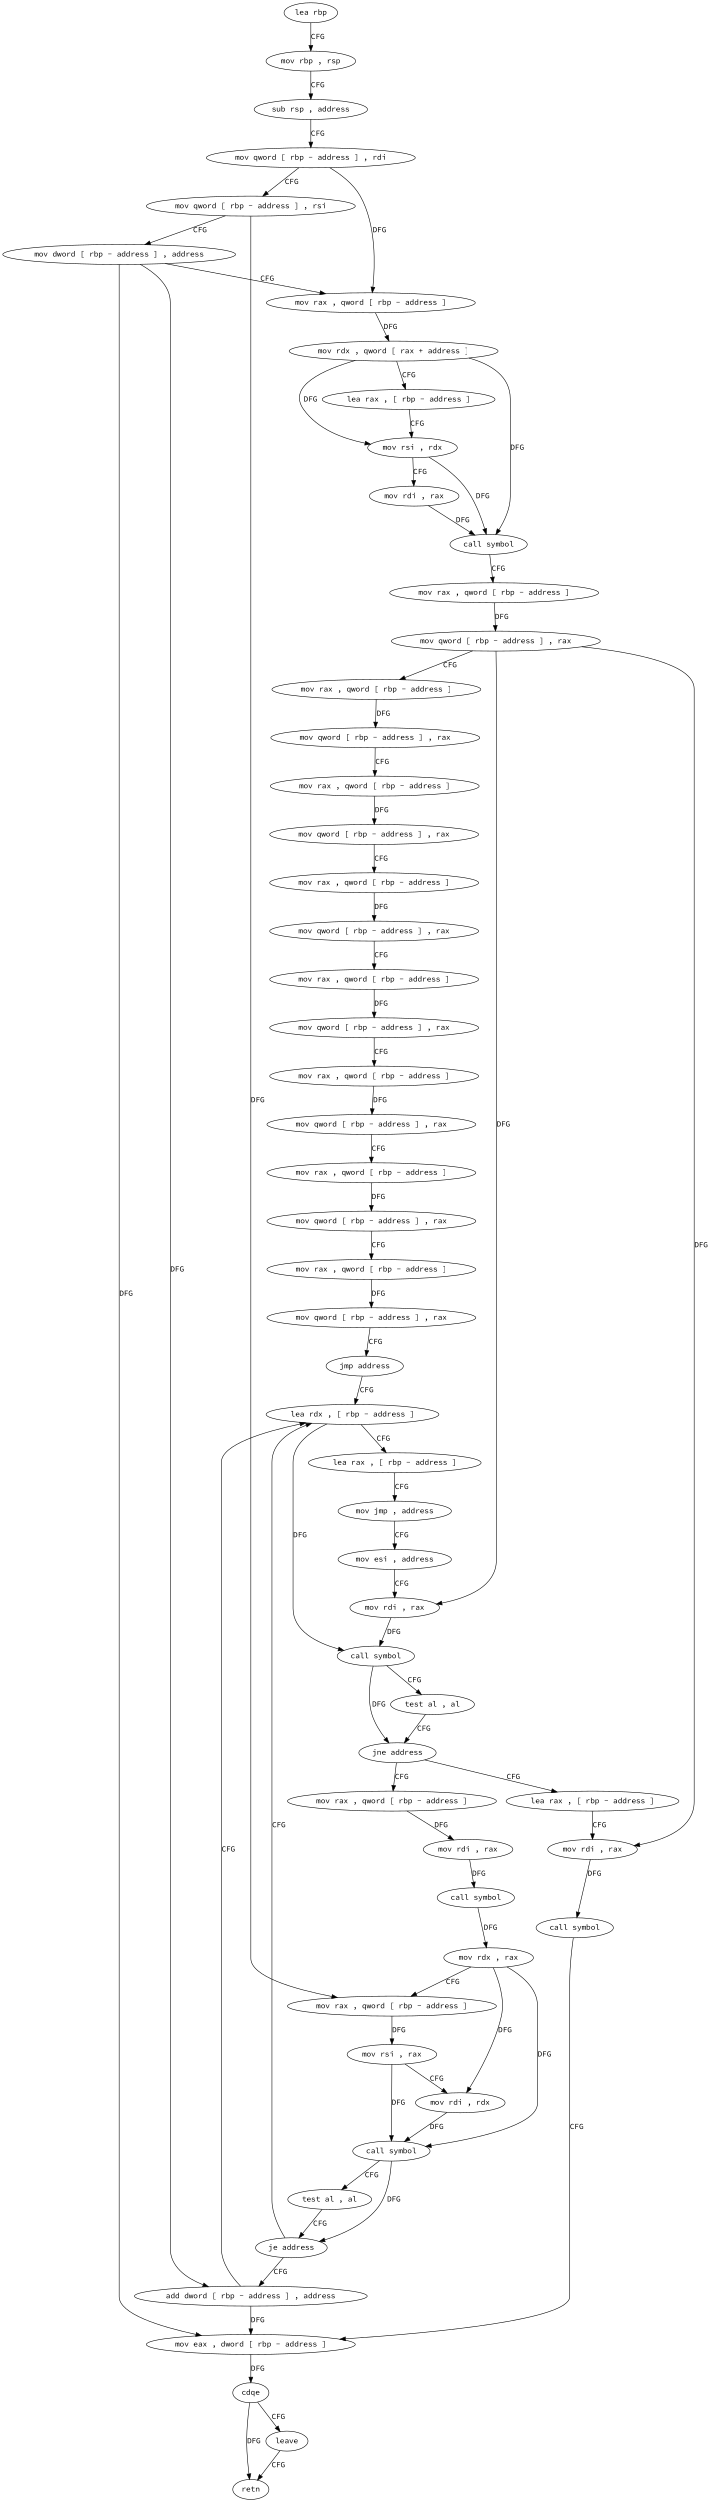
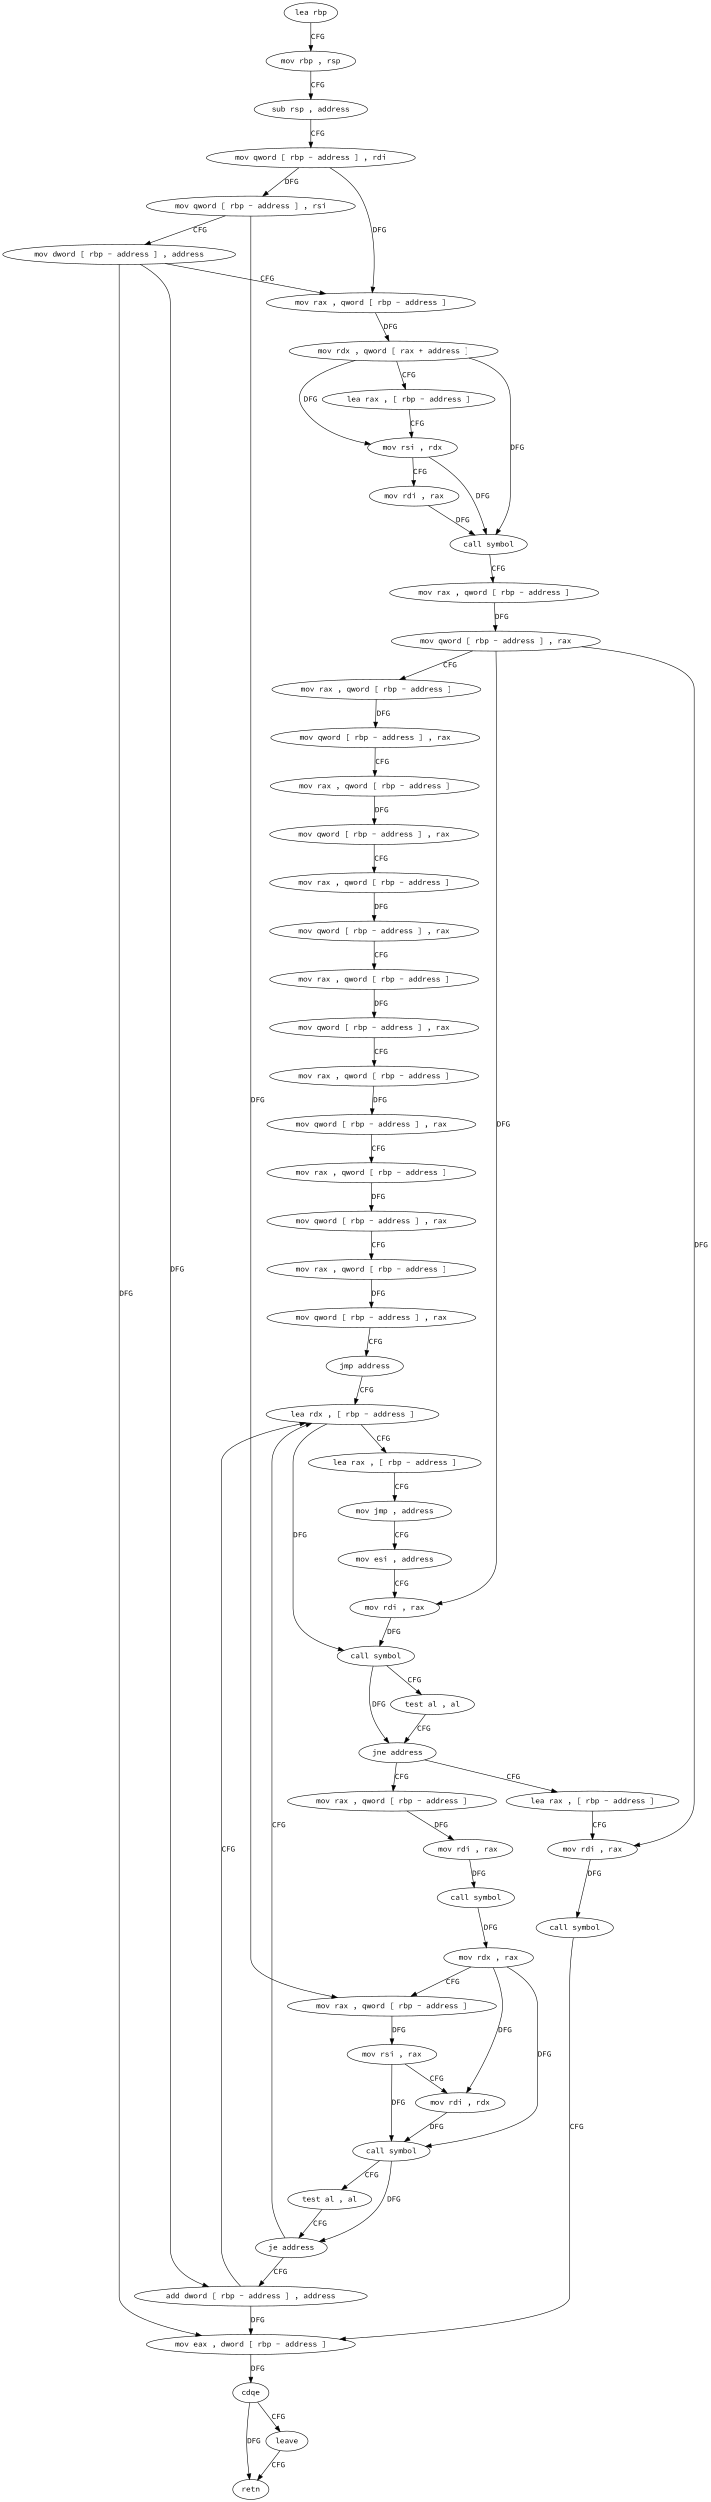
(292, 182) -> (292, 182)
